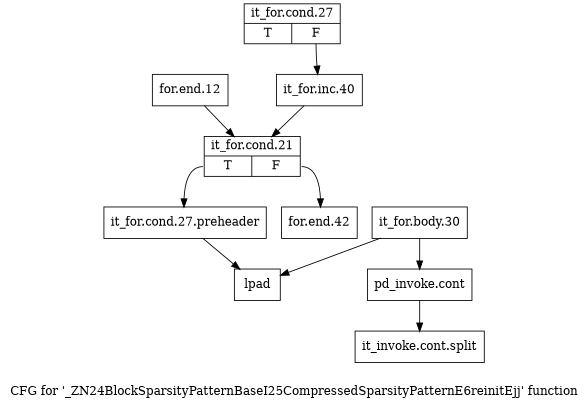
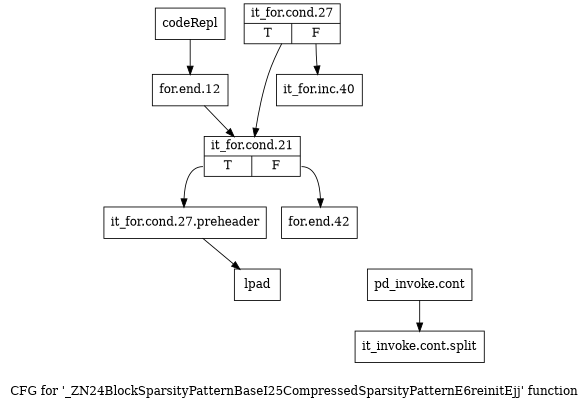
none -> (190, 24)
(291, 118) -> (265, 85)
(420, 223) -> none
